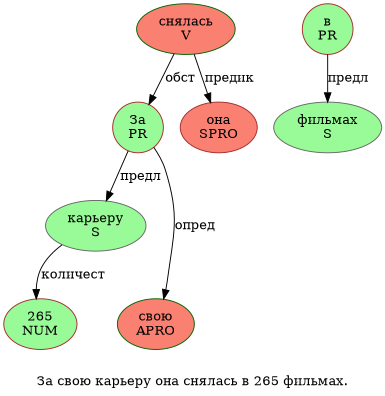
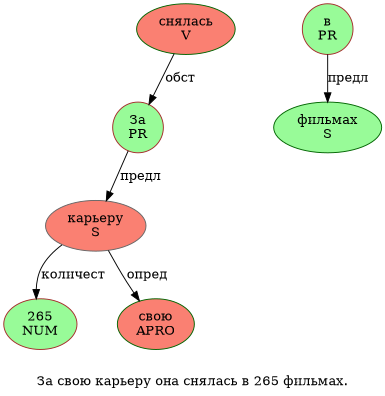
(219, 127) -> none
(328, 127) -> (328, 127)
(174, 217) -> (121, 272)
(96, 226) -> (96, 226)
